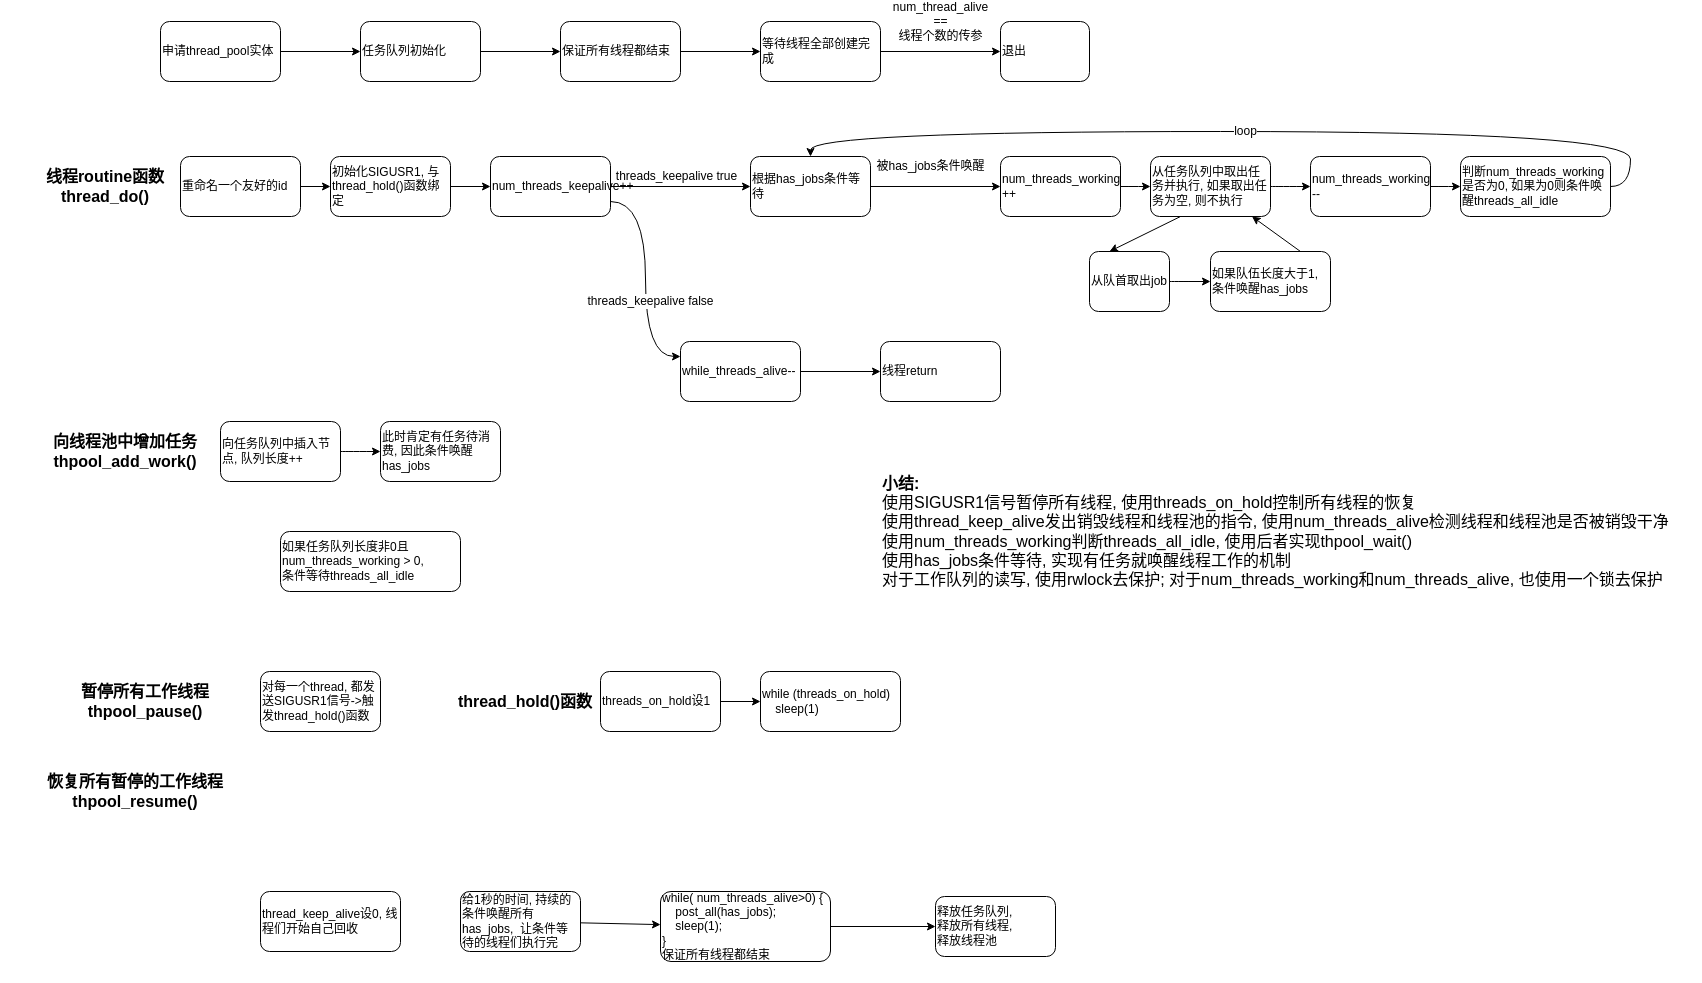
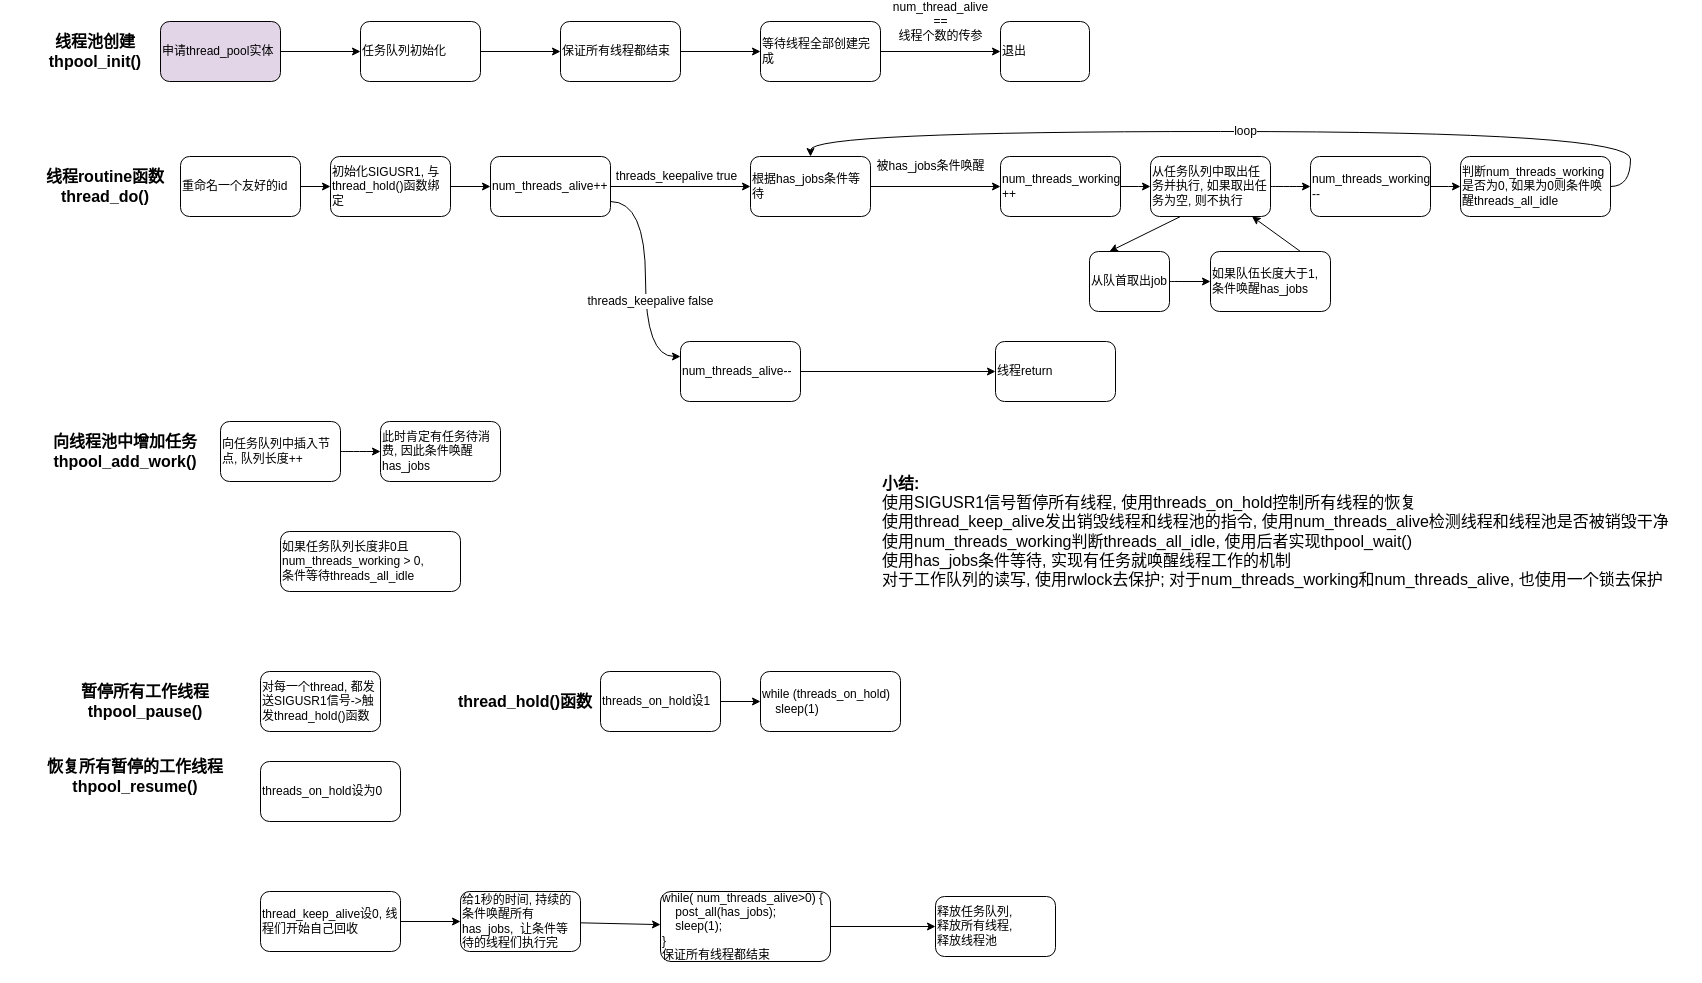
none -> (96, 52)
(221, 52) -> (221, 52)
(552, 187) -> (552, 187)
(742, 372) -> (742, 372)
(941, 372) -> (1056, 372)
(136, 792) -> (136, 777)
none -> (331, 792)
none -> (427, 922)
